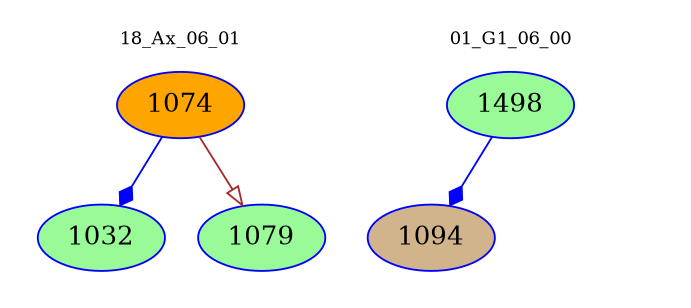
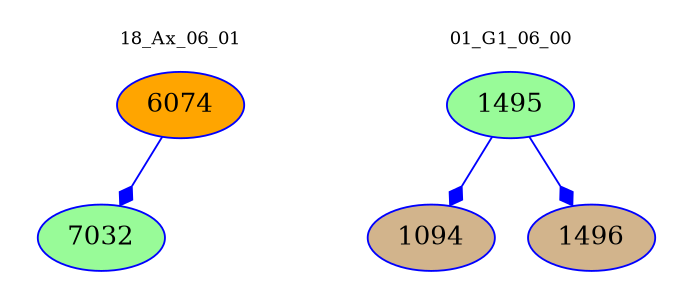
(181, 105) -> (181, 105)
(511, 105) -> (511, 105)
(101, 238) -> (101, 238)
(262, 238) -> none
none -> (592, 238)
